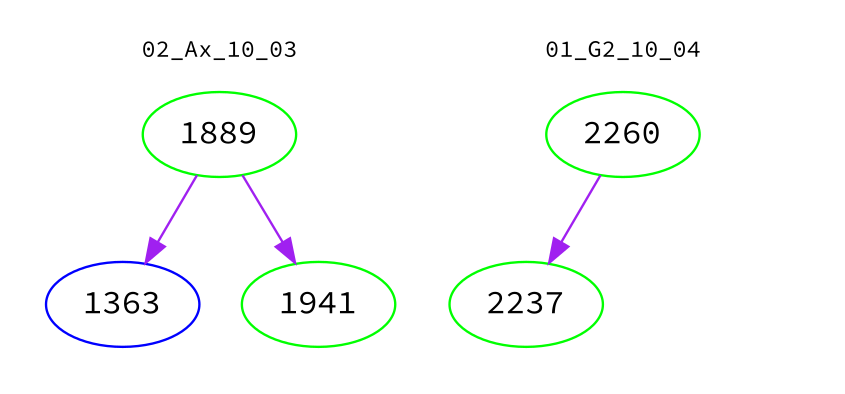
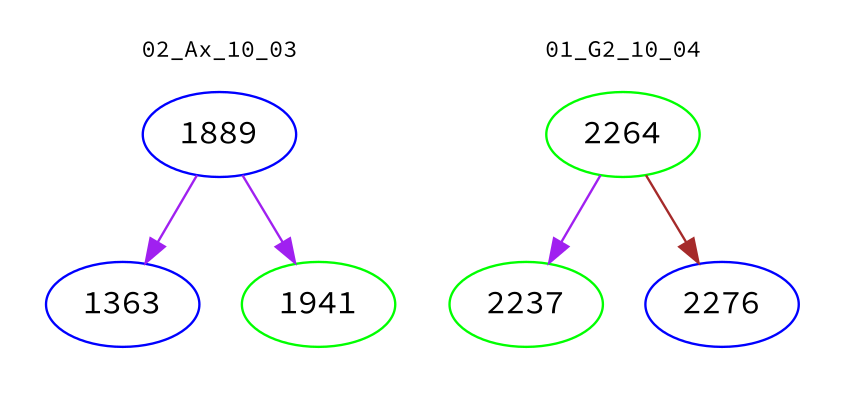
(219, 135) -> (219, 135)
(623, 135) -> (623, 135)
none -> (722, 304)
